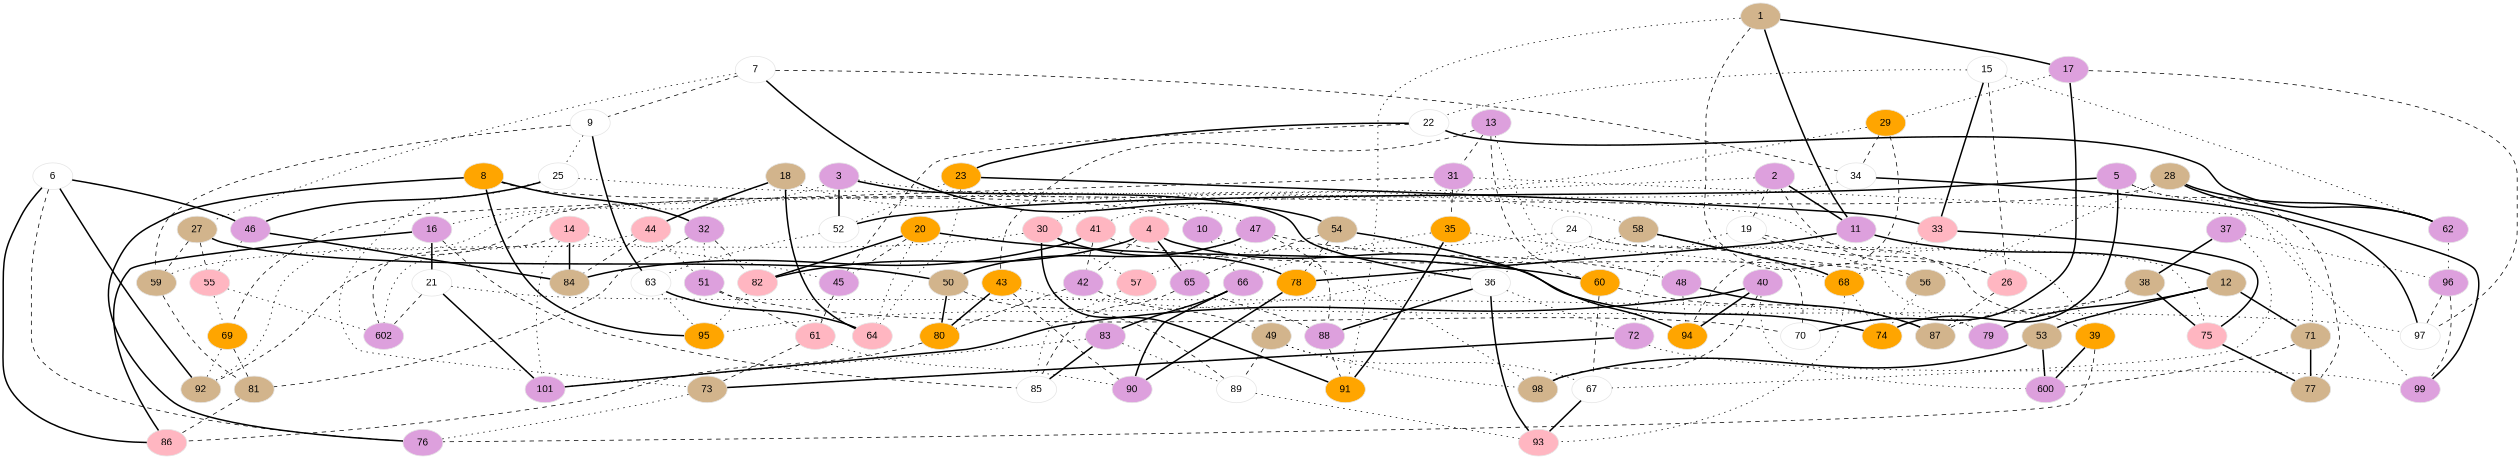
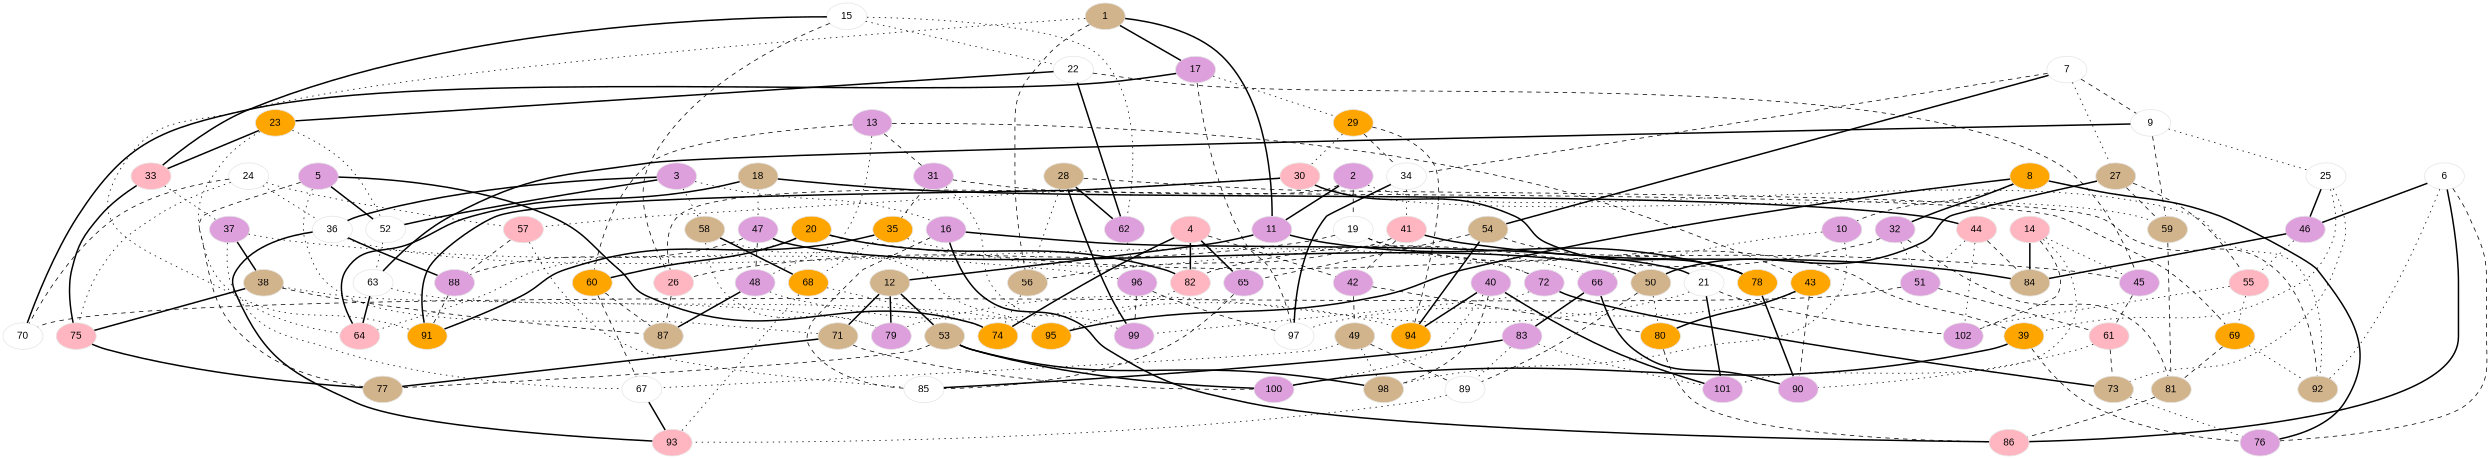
(1891, 256) -> (191, 204)
(1656, 268) -> (1449, 256)
(126, 290) -> (2393, 289)
(944, 308) -> (1656, 309)
(1273, 314) -> (496, 250)
(384, 336) -> (1963, 336)
none -> (667, 372)
(2046, 389) -> (1274, 389)
